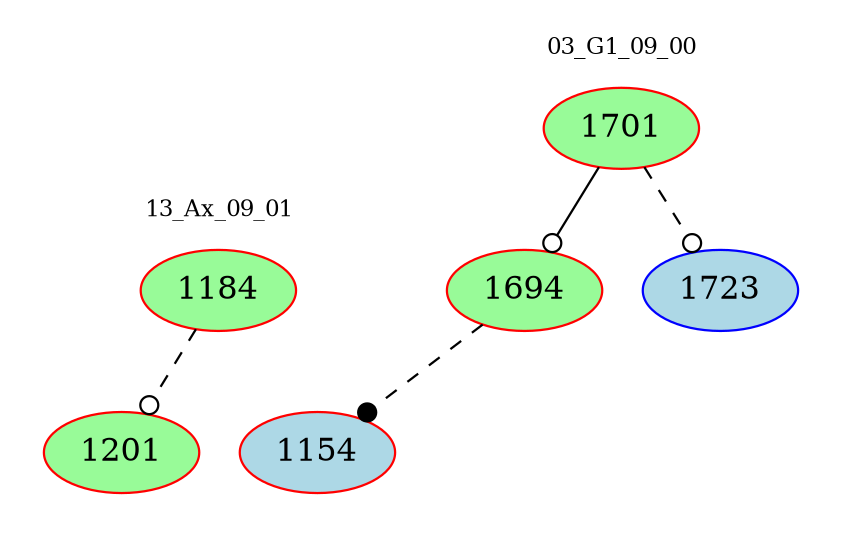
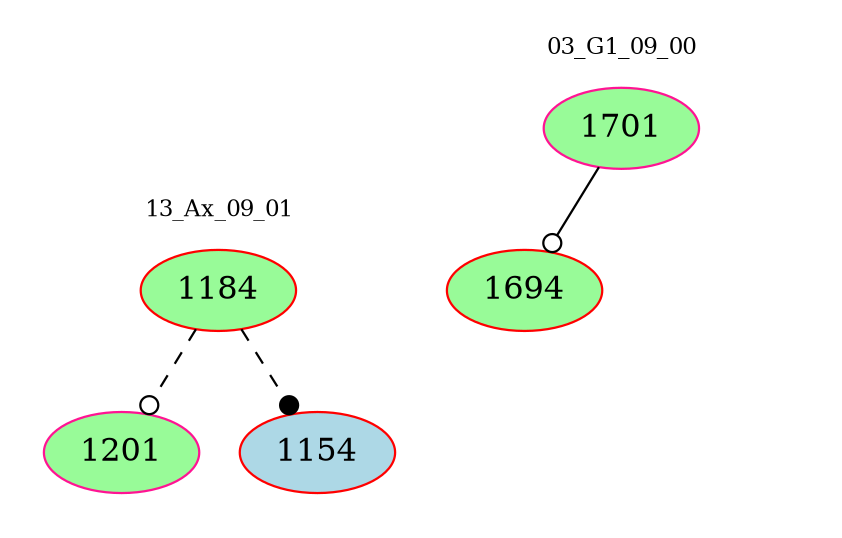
(621, 128) -> (621, 128)
(720, 290) -> none
(429, 366) -> (263, 363)
(122, 453) -> (122, 453)
